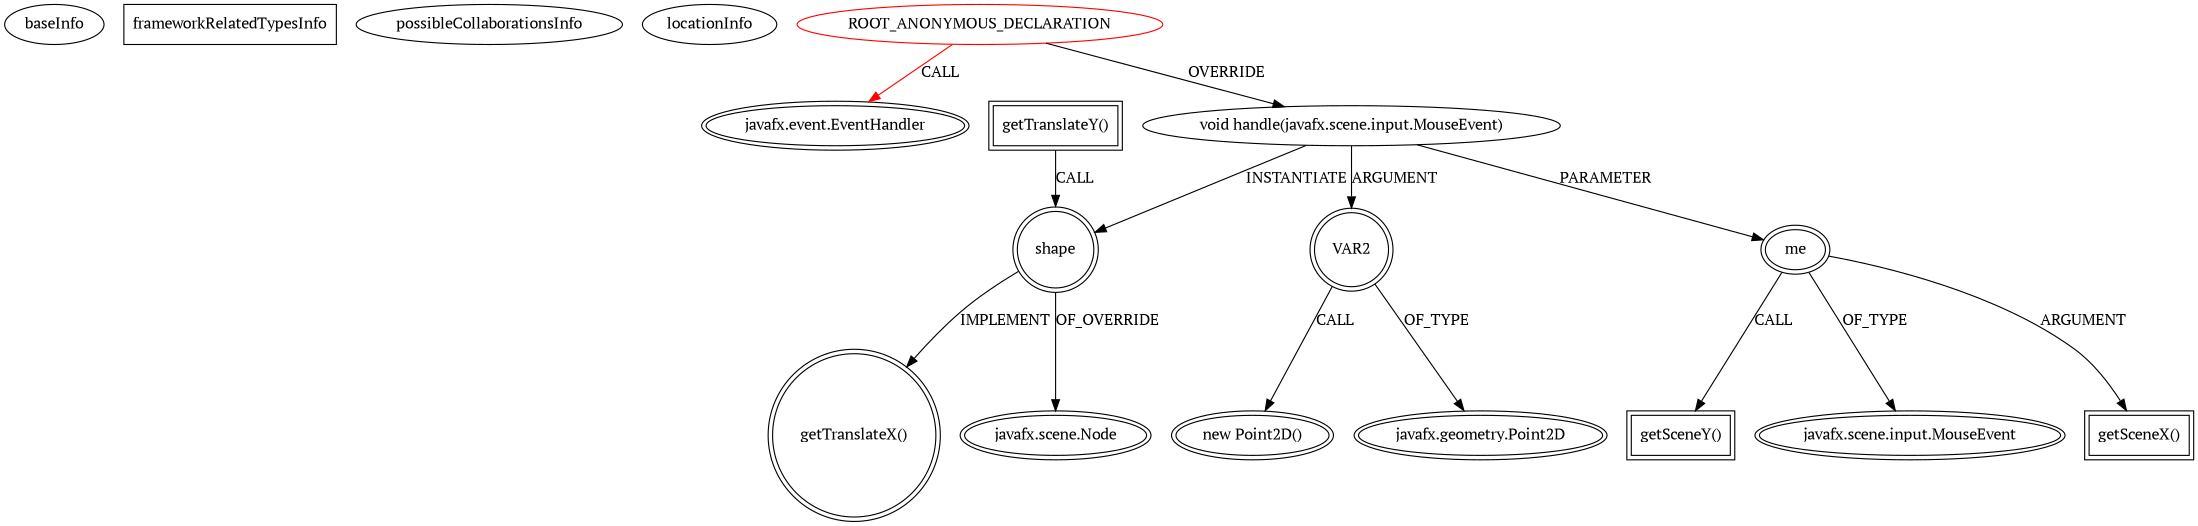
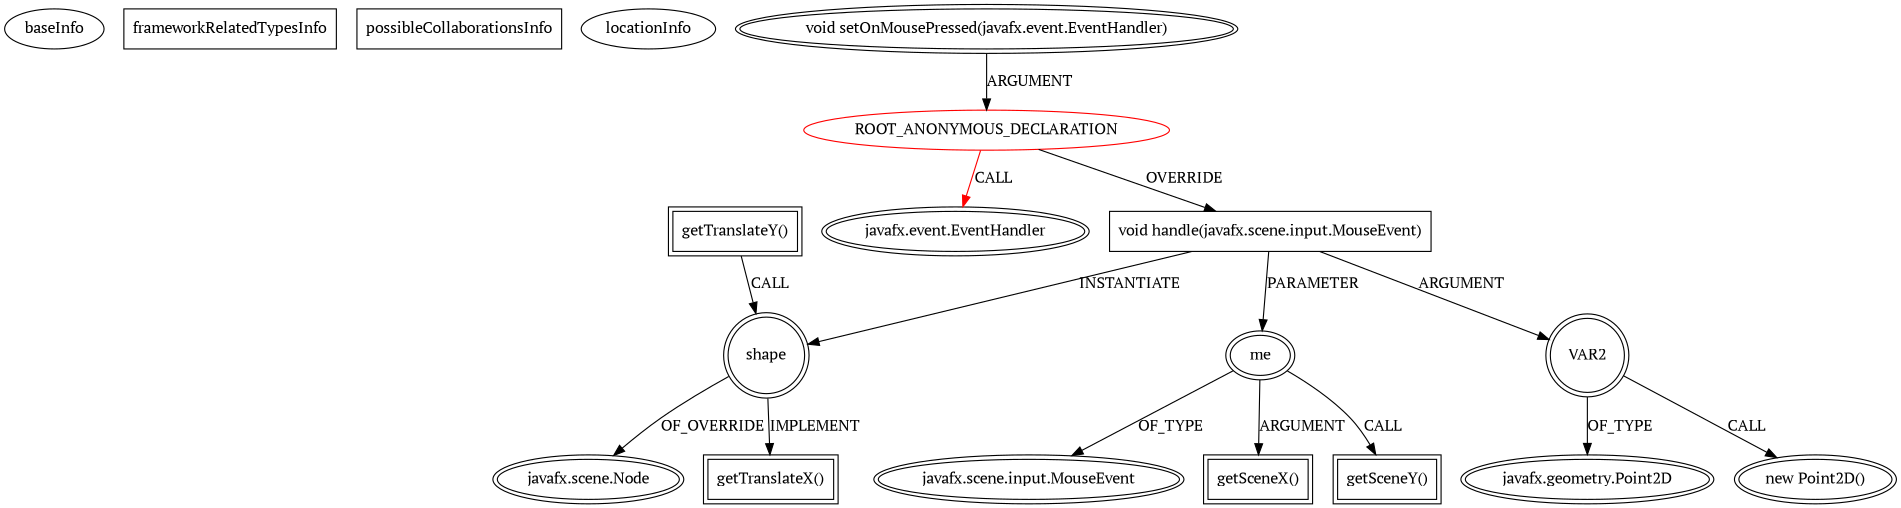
(489, 24) -> (459, 29)
none -> (987, 29)
(1351, 126) -> (1270, 231)
(854, 435) -> (771, 479)
